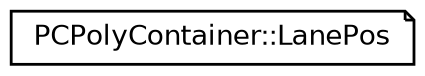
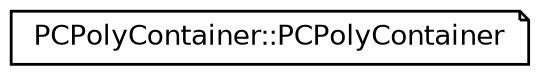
(213, 38) -> (270, 38)
